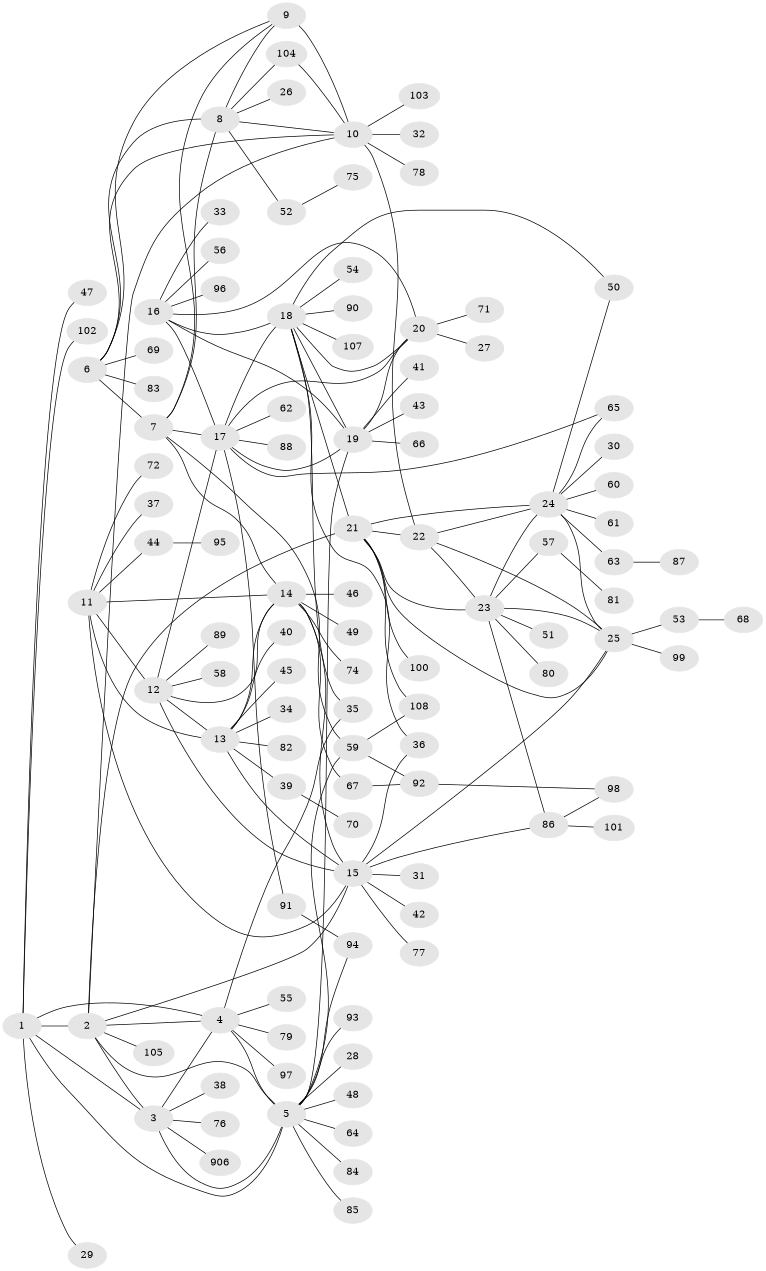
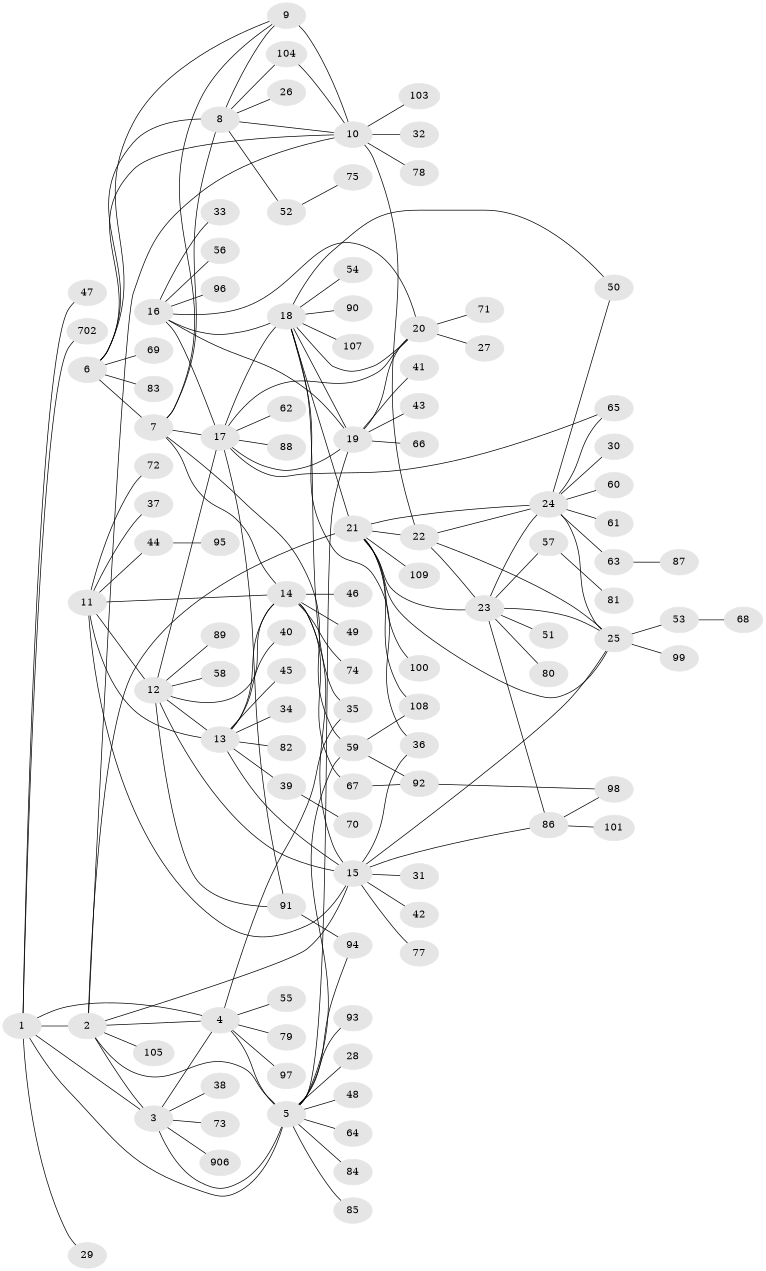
(87, 331) -> (87, 331)
none -> (419, 576)
none -> (178, 831)
(220, 1124) -> (220, 1124)
